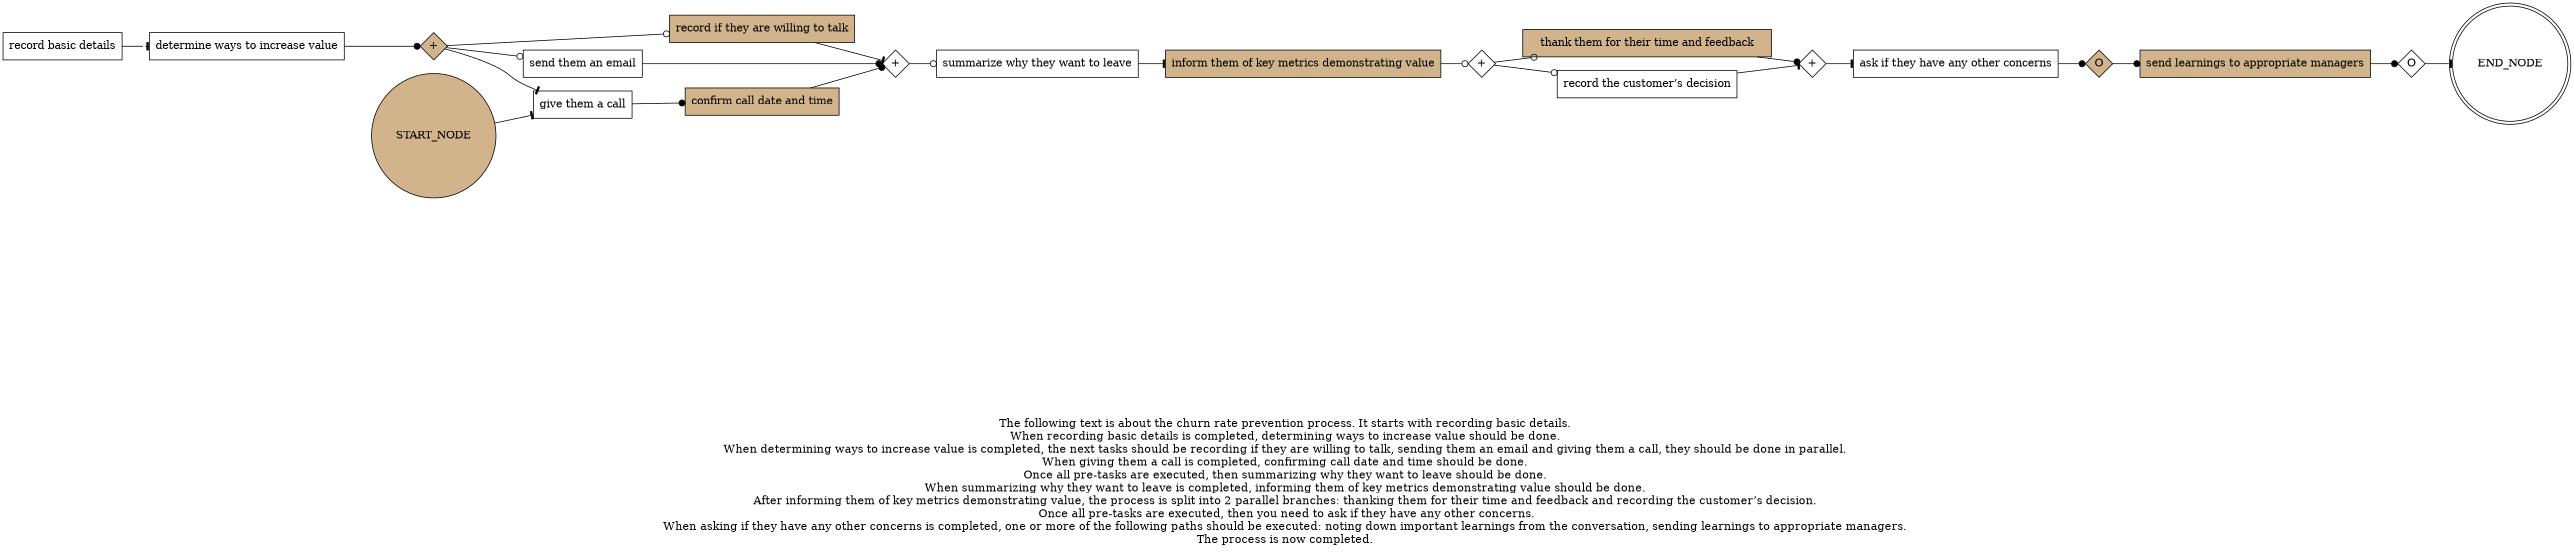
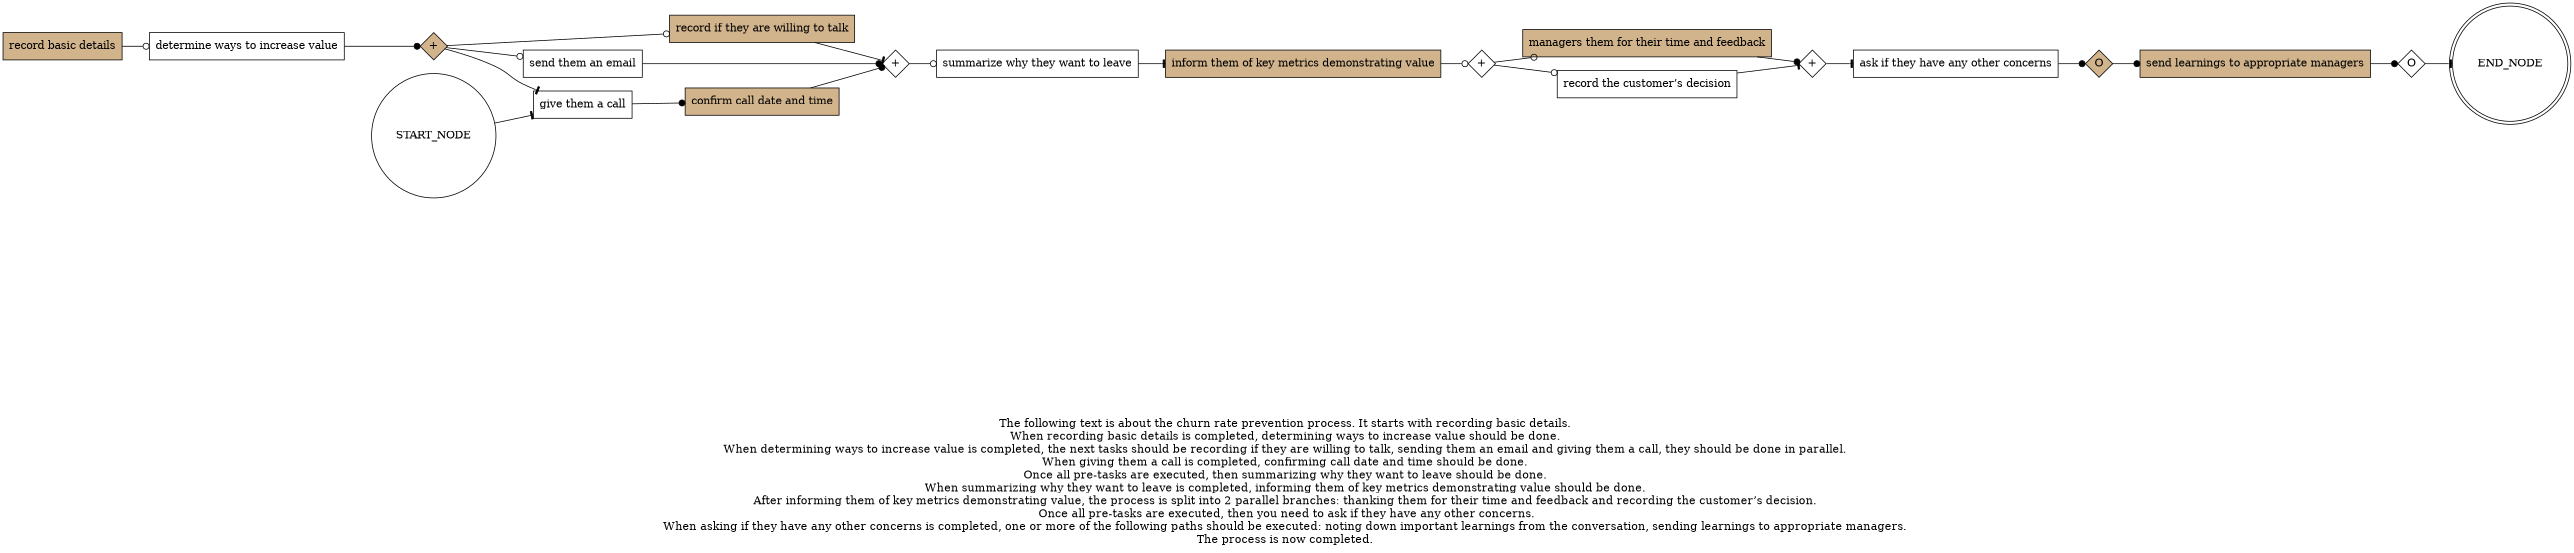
(1647, 43) -> (1647, 43)
(63, 46) -> (63, 46)
(133, 46) -> (133, 46)
(434, 136) -> (434, 136)
